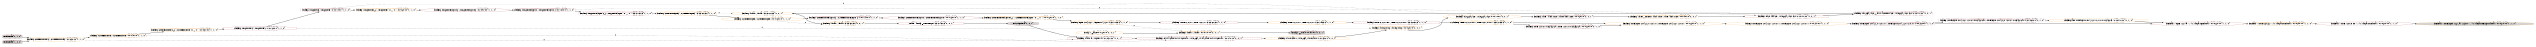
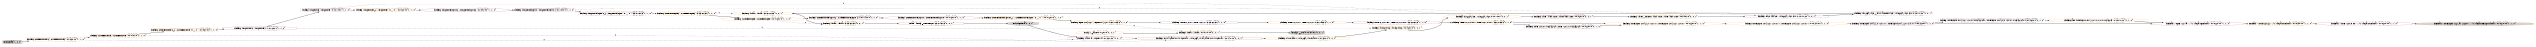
(12, 37) -> none
